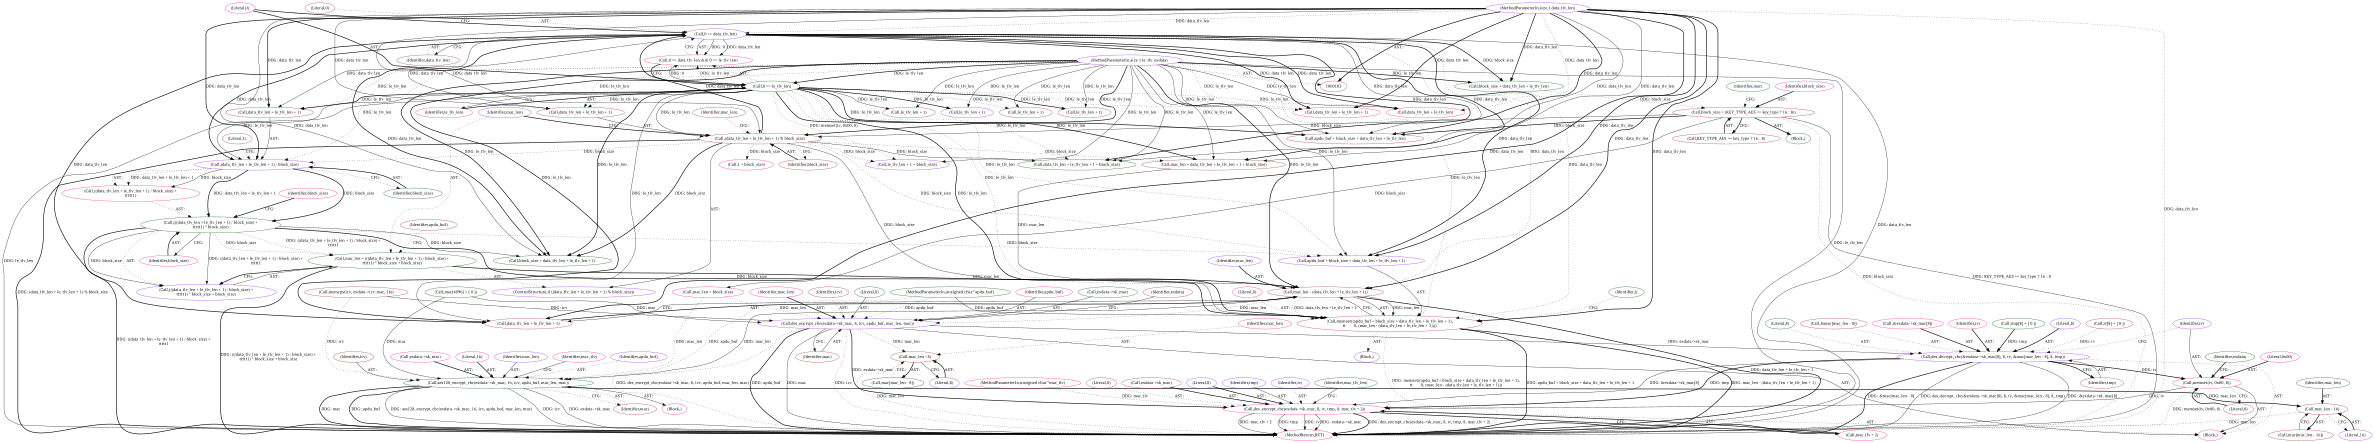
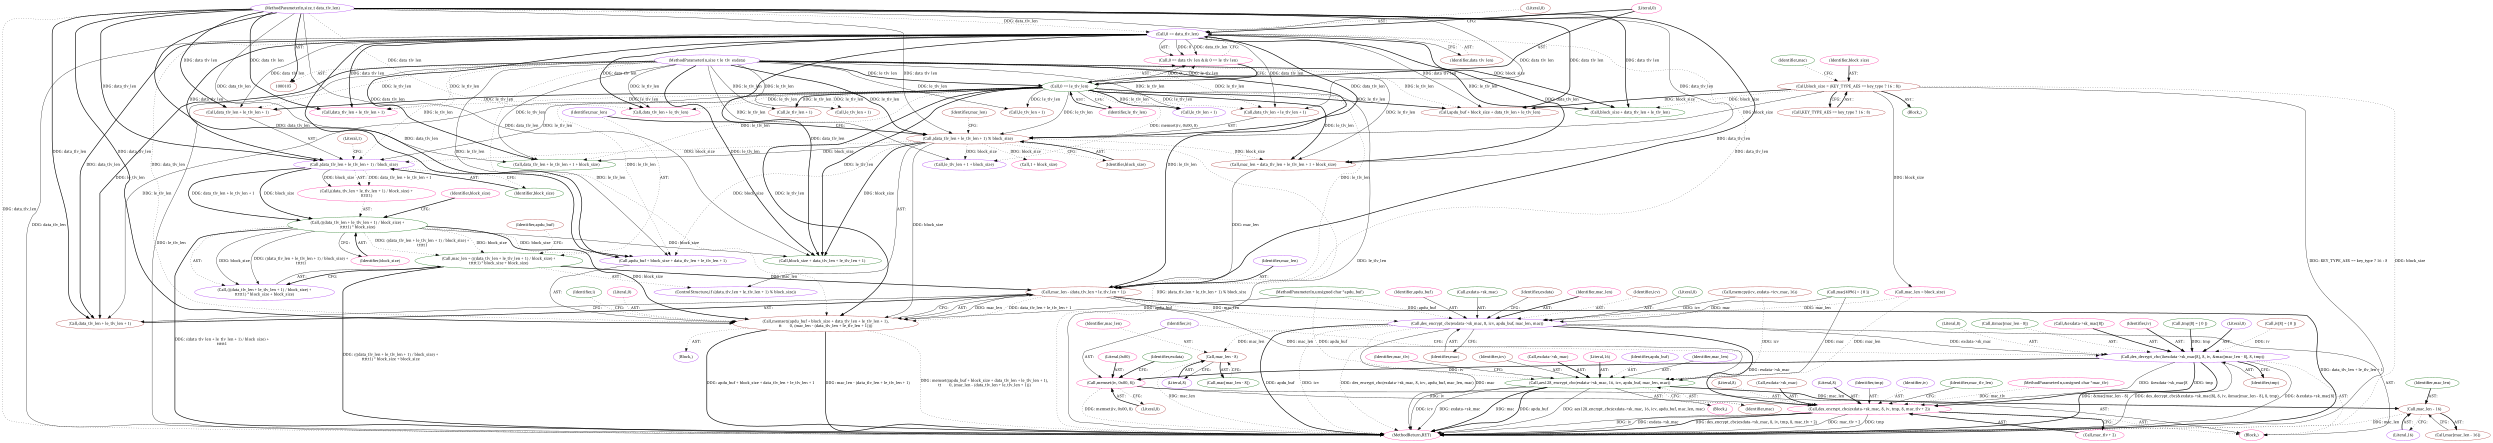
(682, 85) -> (1282, 125)
(1627, 100) -> (1729, 97)
(1271, 110) -> (1289, 70)
(1834, 324) -> (2005, 324)
(143, 425) -> (1192, 279)
